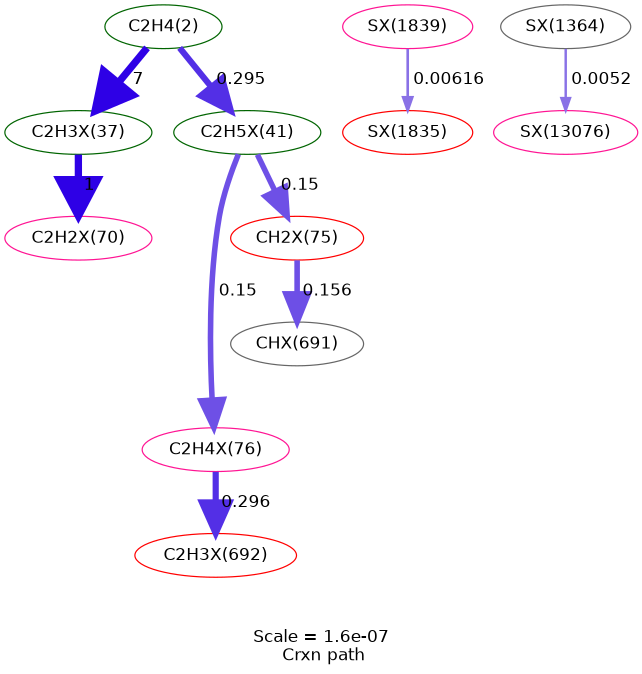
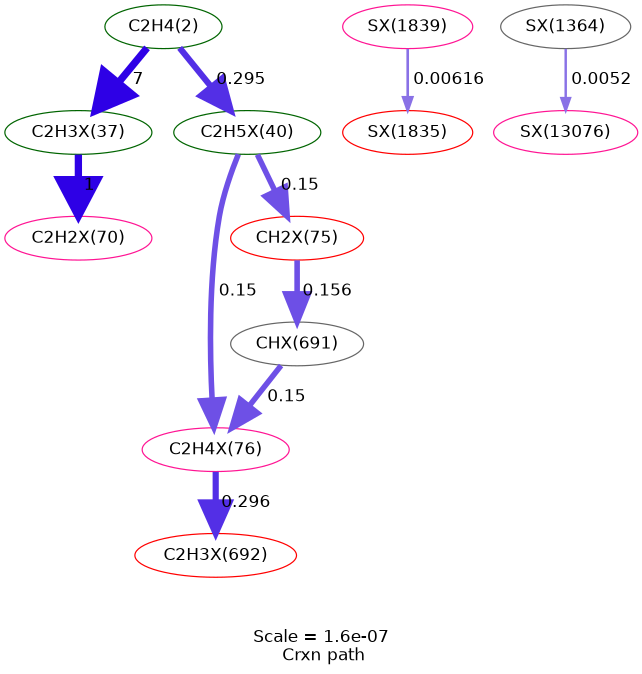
(247, 132) -> (247, 132)
none -> (265, 386)
